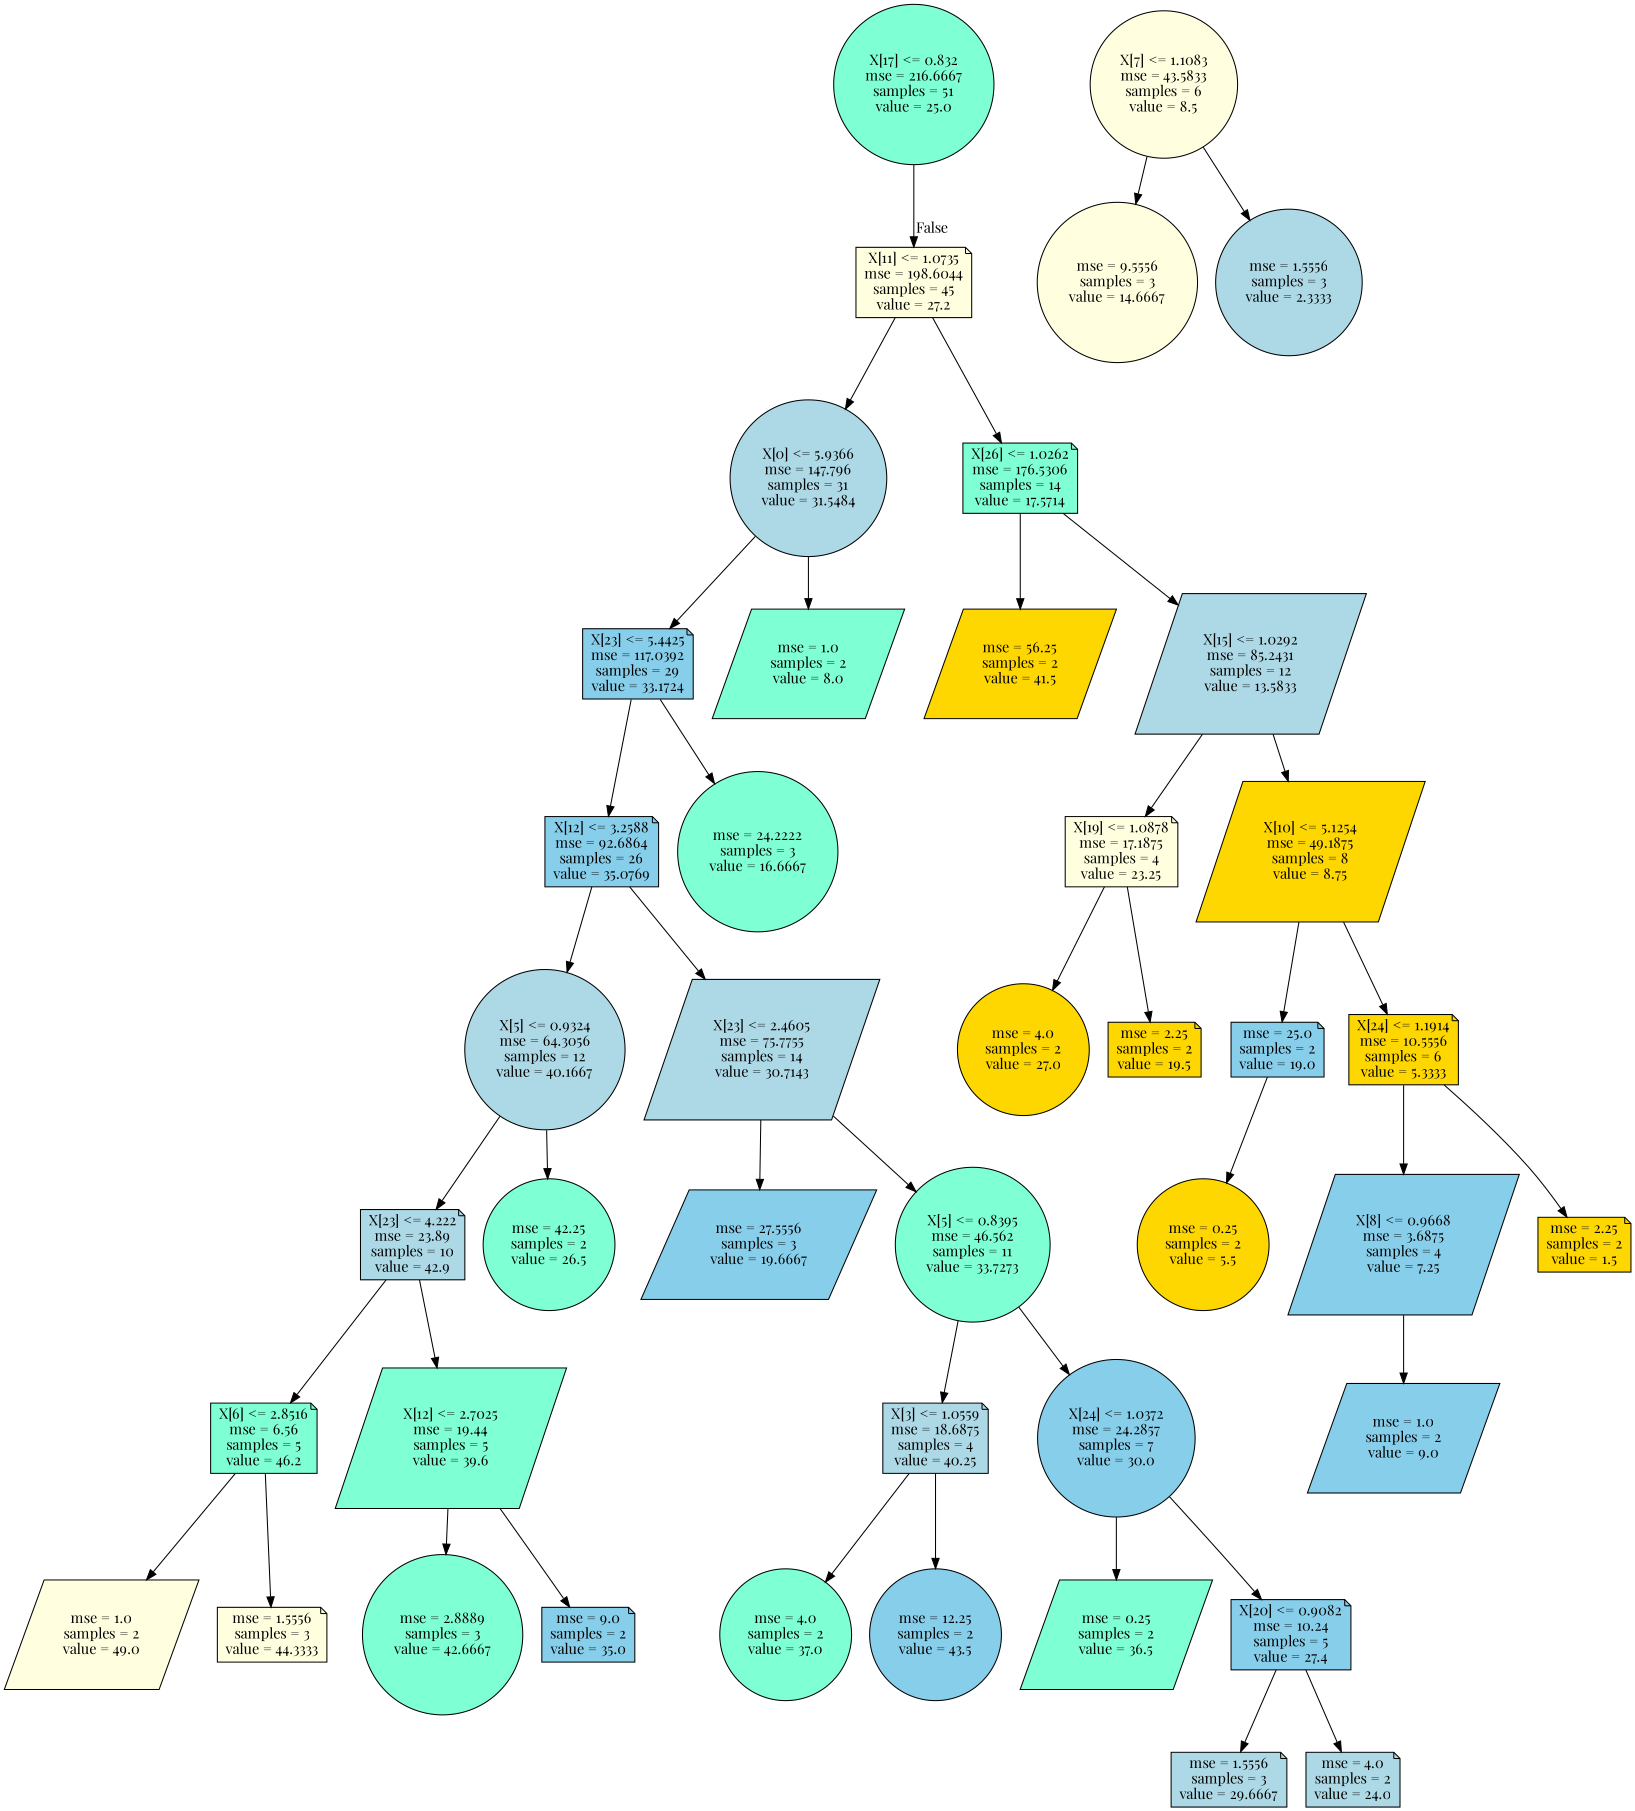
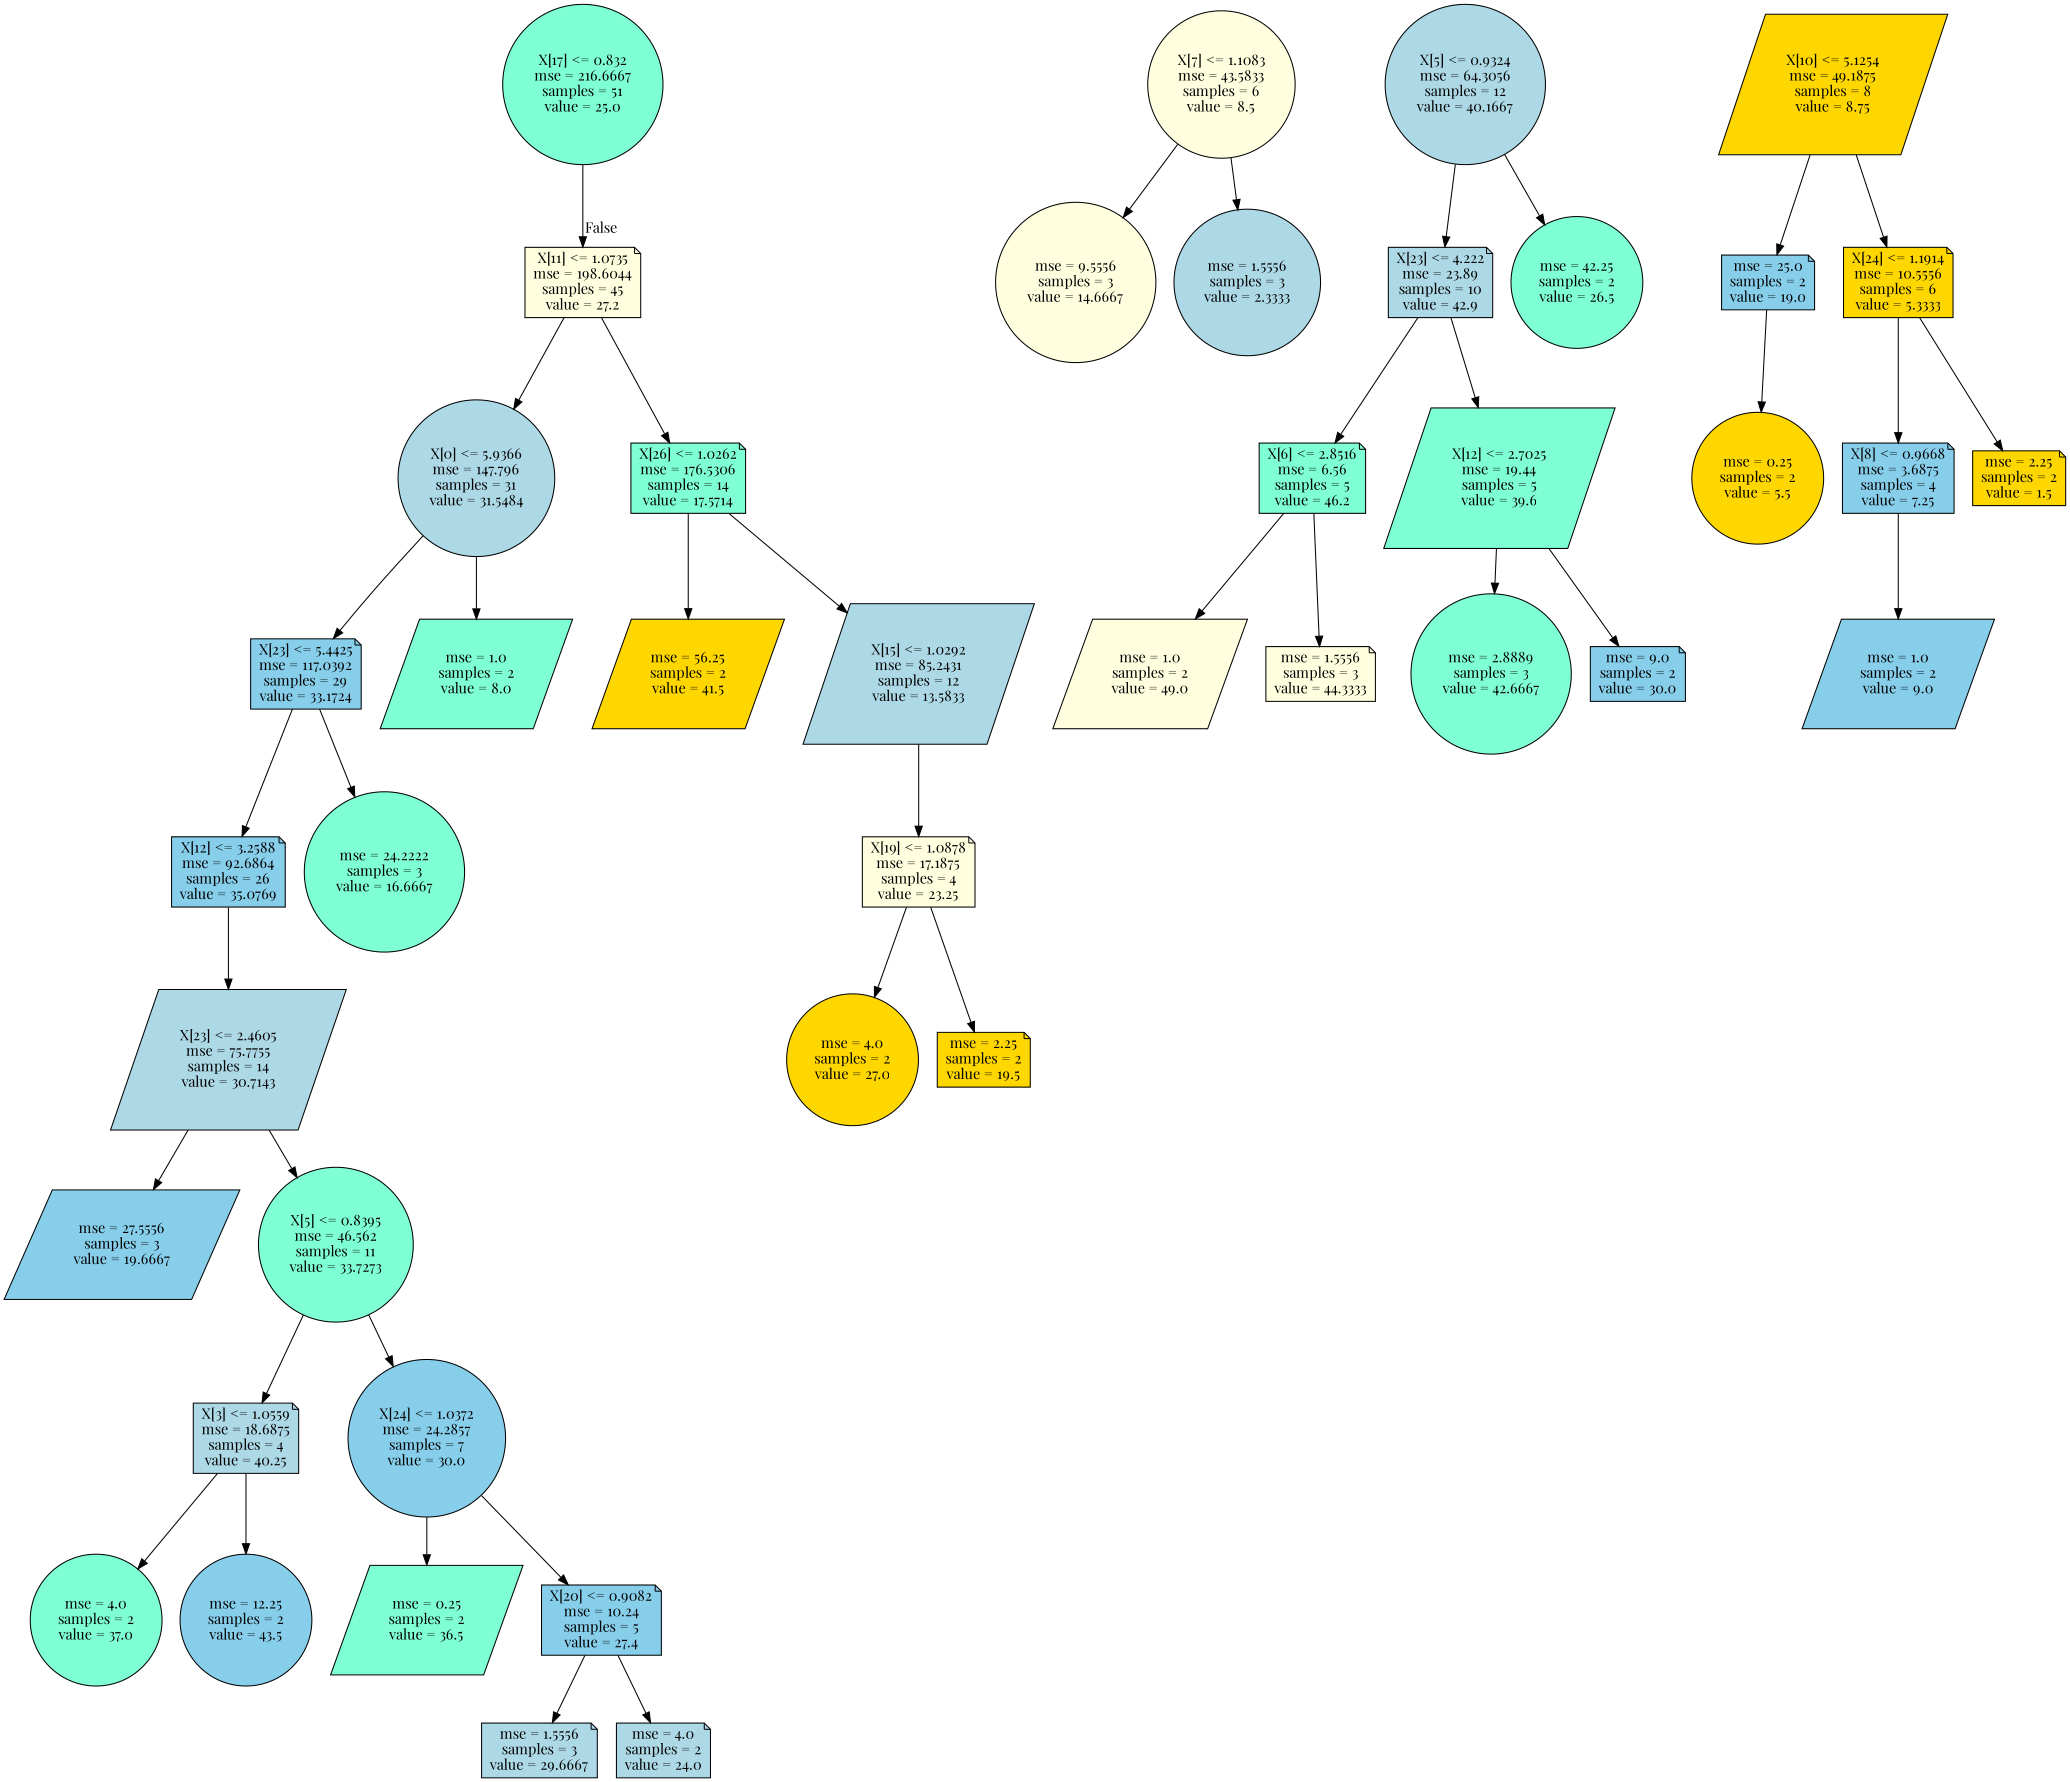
(1279, 753) -> none
(581, 925) -> none
(1404, 1245) -> (1898, 478)
(588, 1635) -> (1638, 674)
